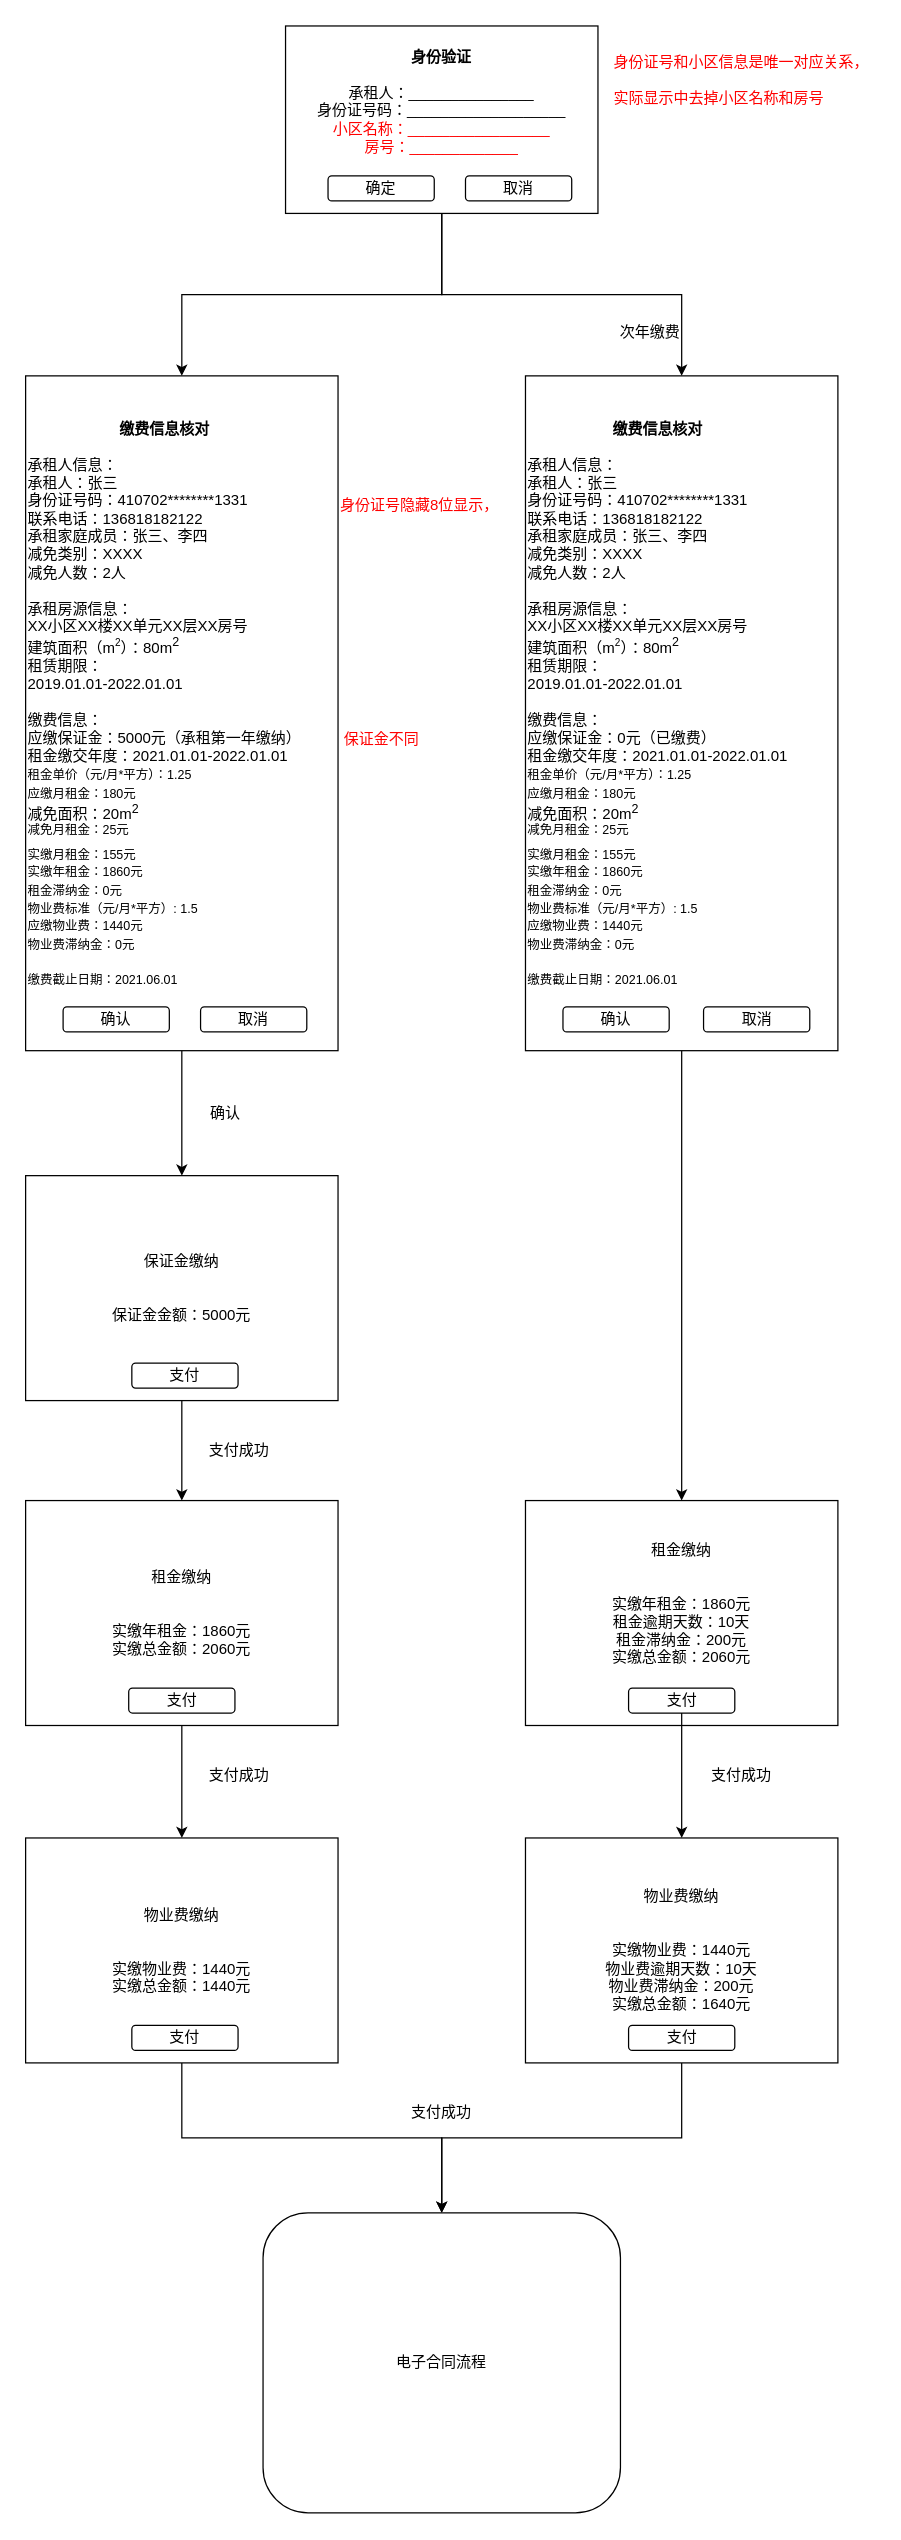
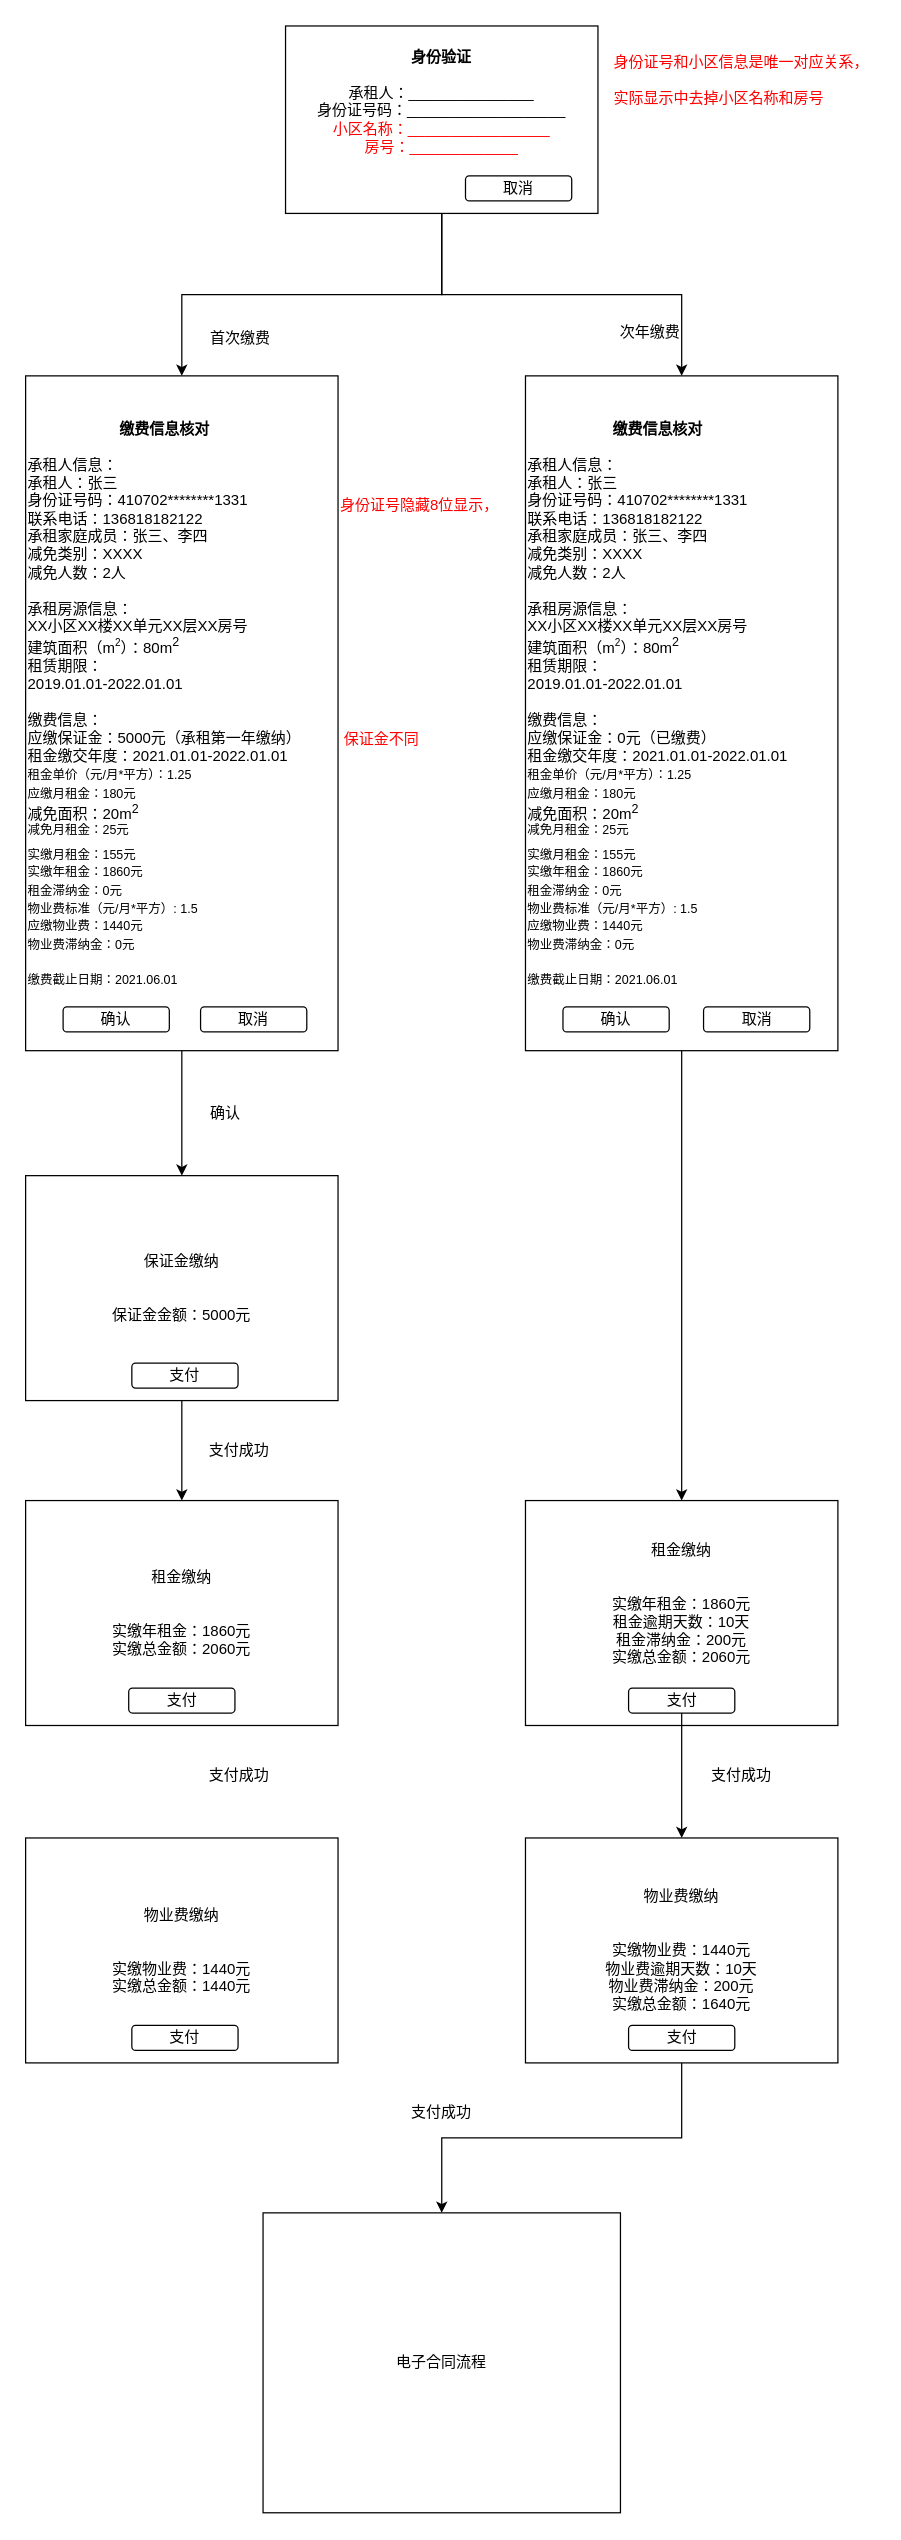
(381, 188) -> none
none -> (241, 338)
(182, 1778) -> none
(273, 2138) -> none
(442, 2363) -> (442, 2363)
